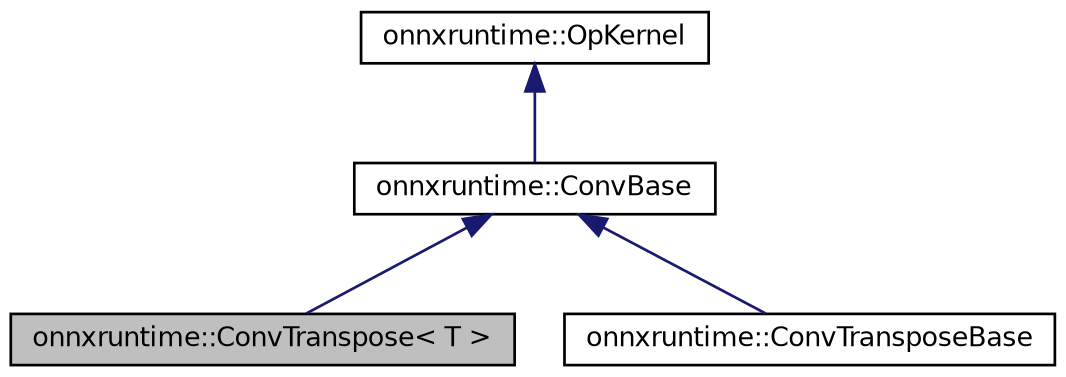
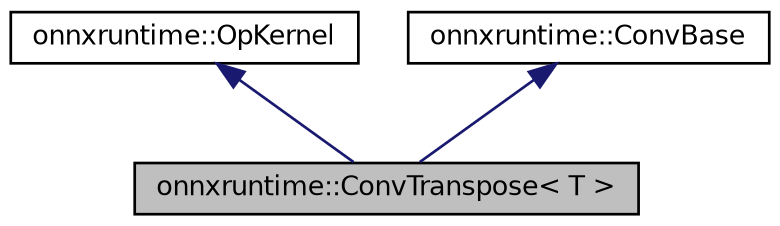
(535, 127) -> (296, 121)
(810, 340) -> none
